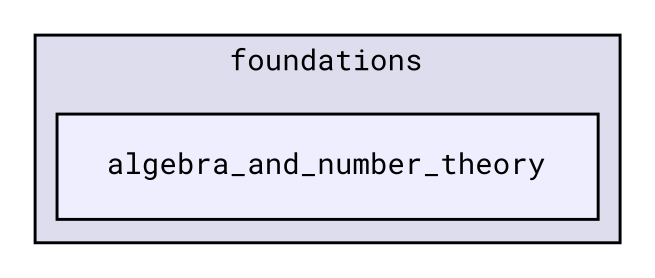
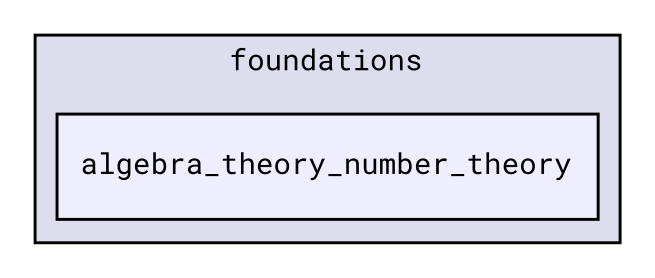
(328, 167) -> (328, 167)
